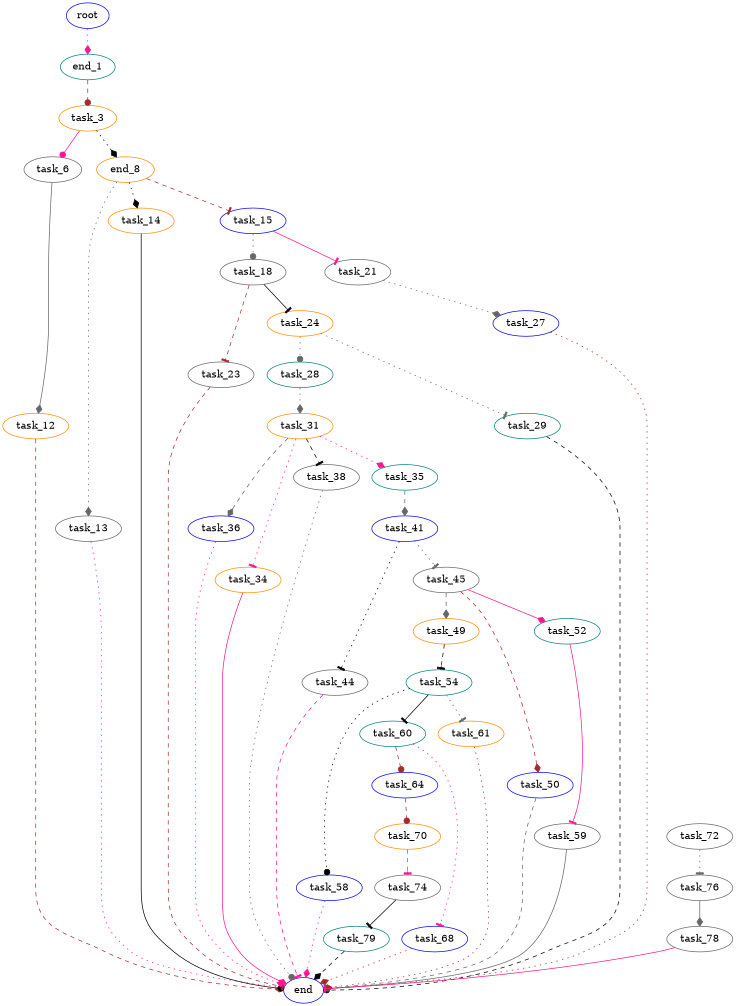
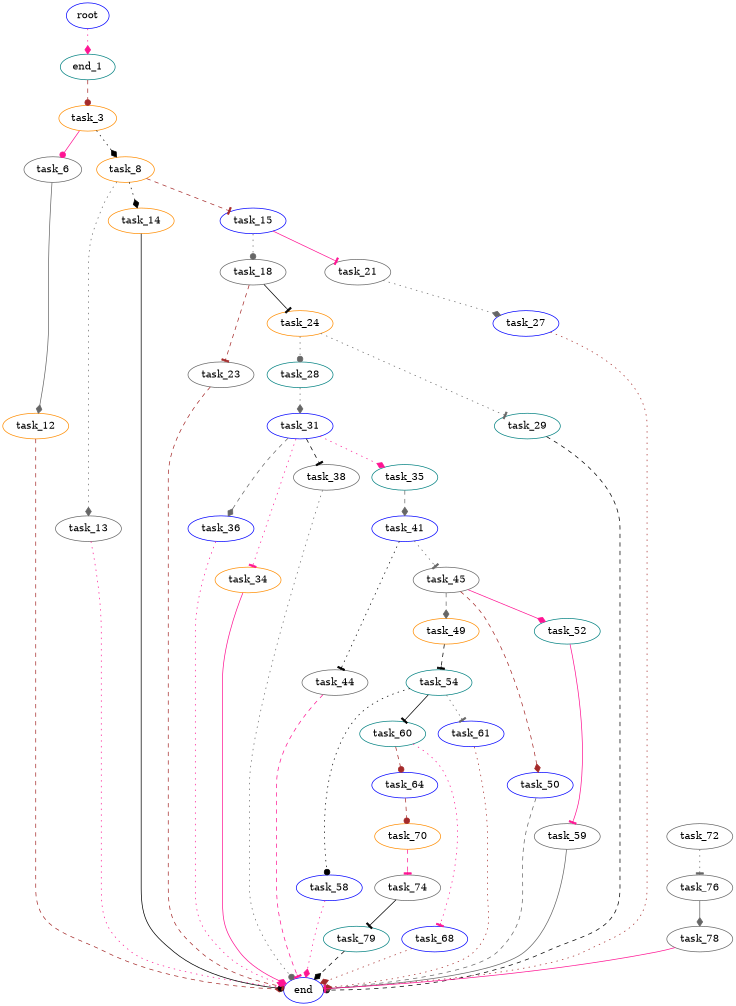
(126, 170) -> (126, 170)
(300, 426) -> (300, 426)
(471, 734) -> (471, 734)
